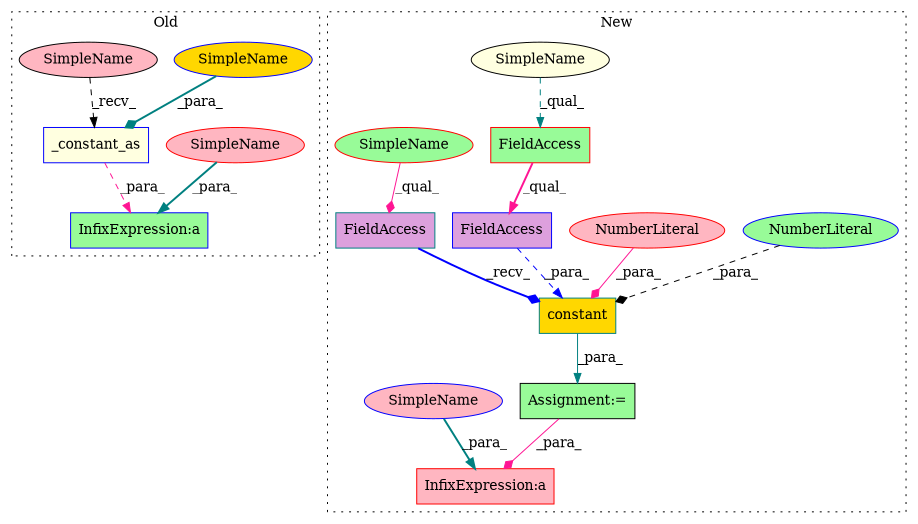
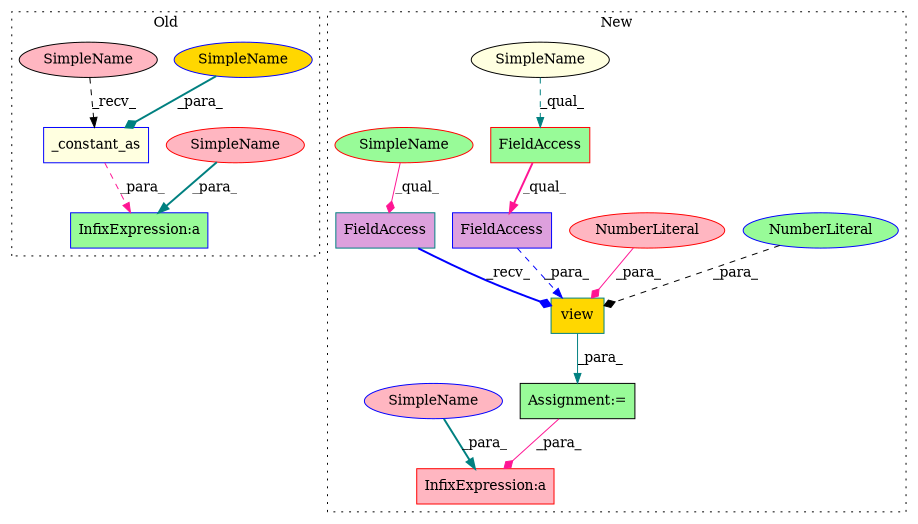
(578, 316) -> (578, 316)
